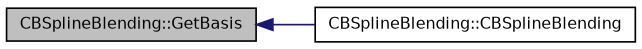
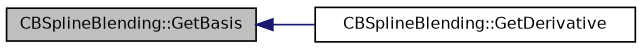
(475, 25) -> (475, 25)
